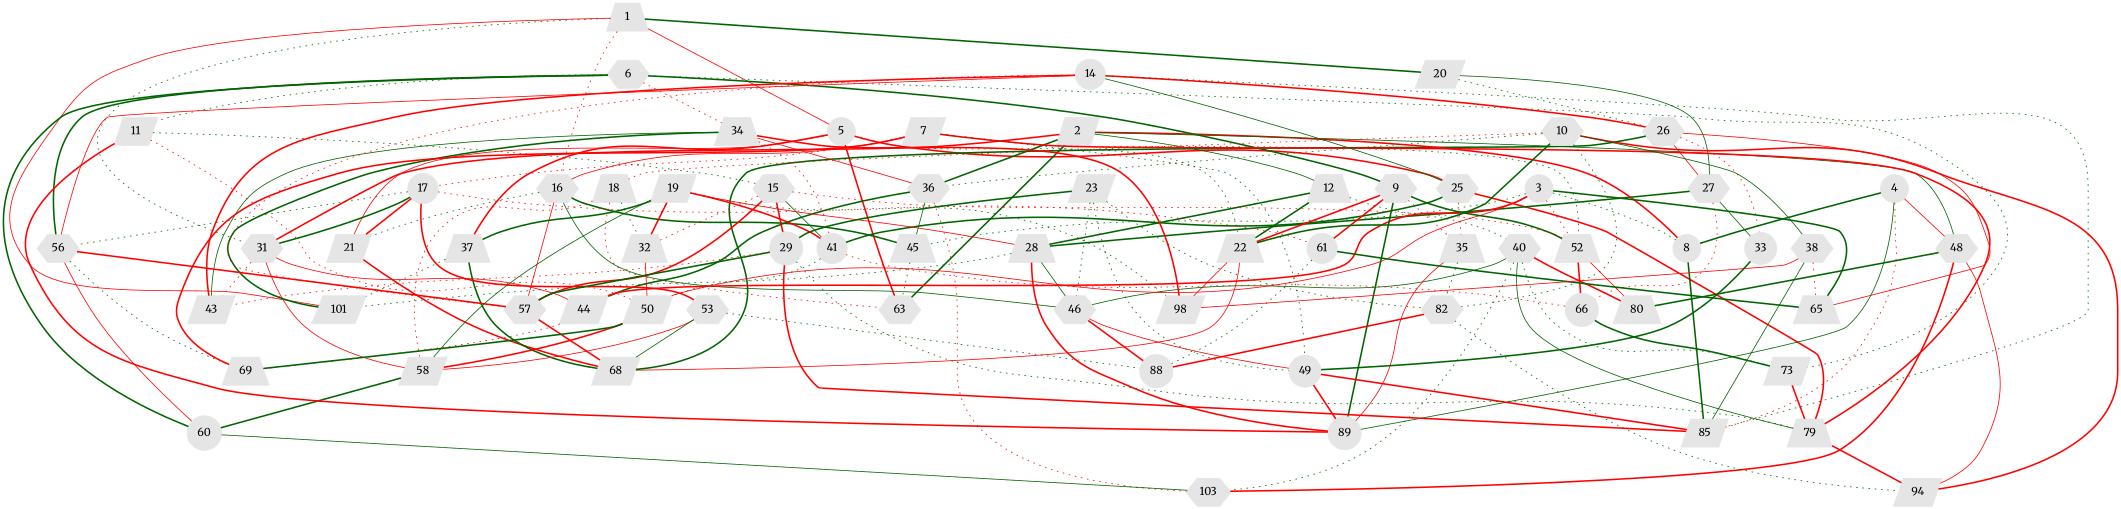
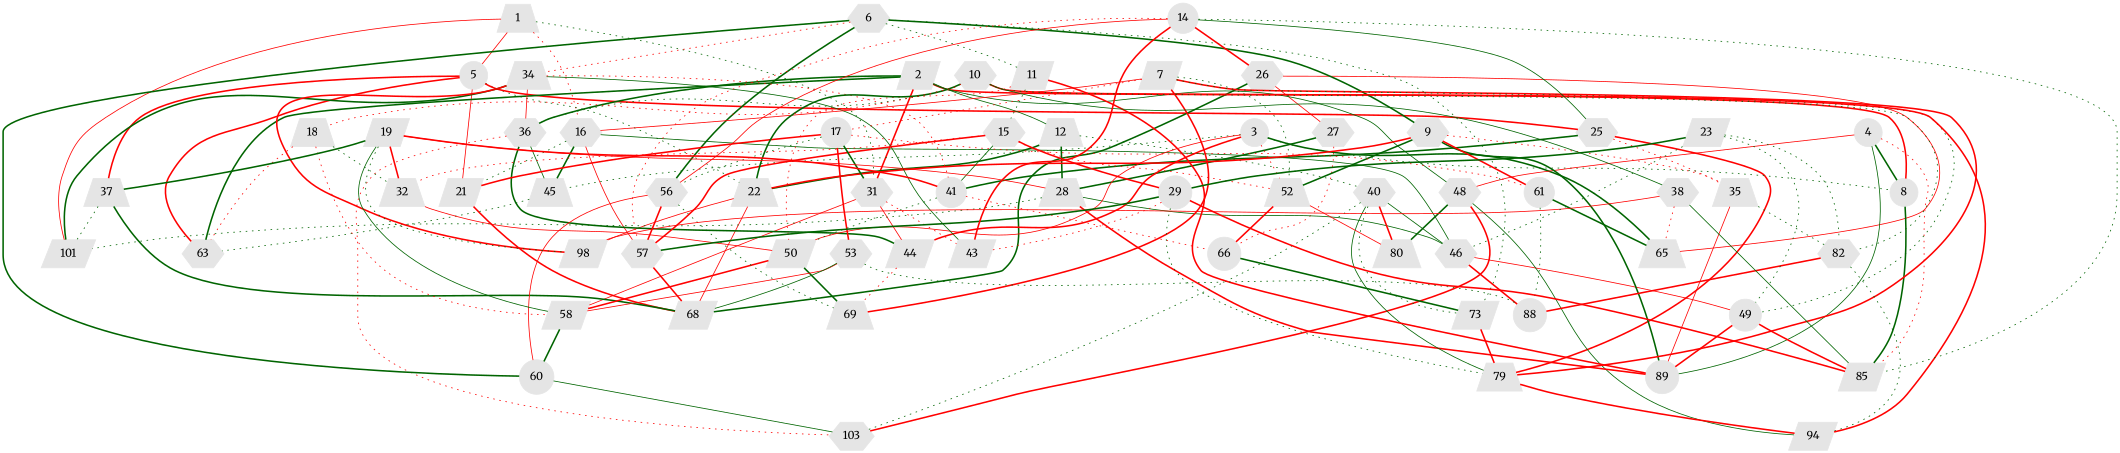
(1440, 74) -> none
(1761, 248) -> none
(2000, 382) -> (1595, 358)
